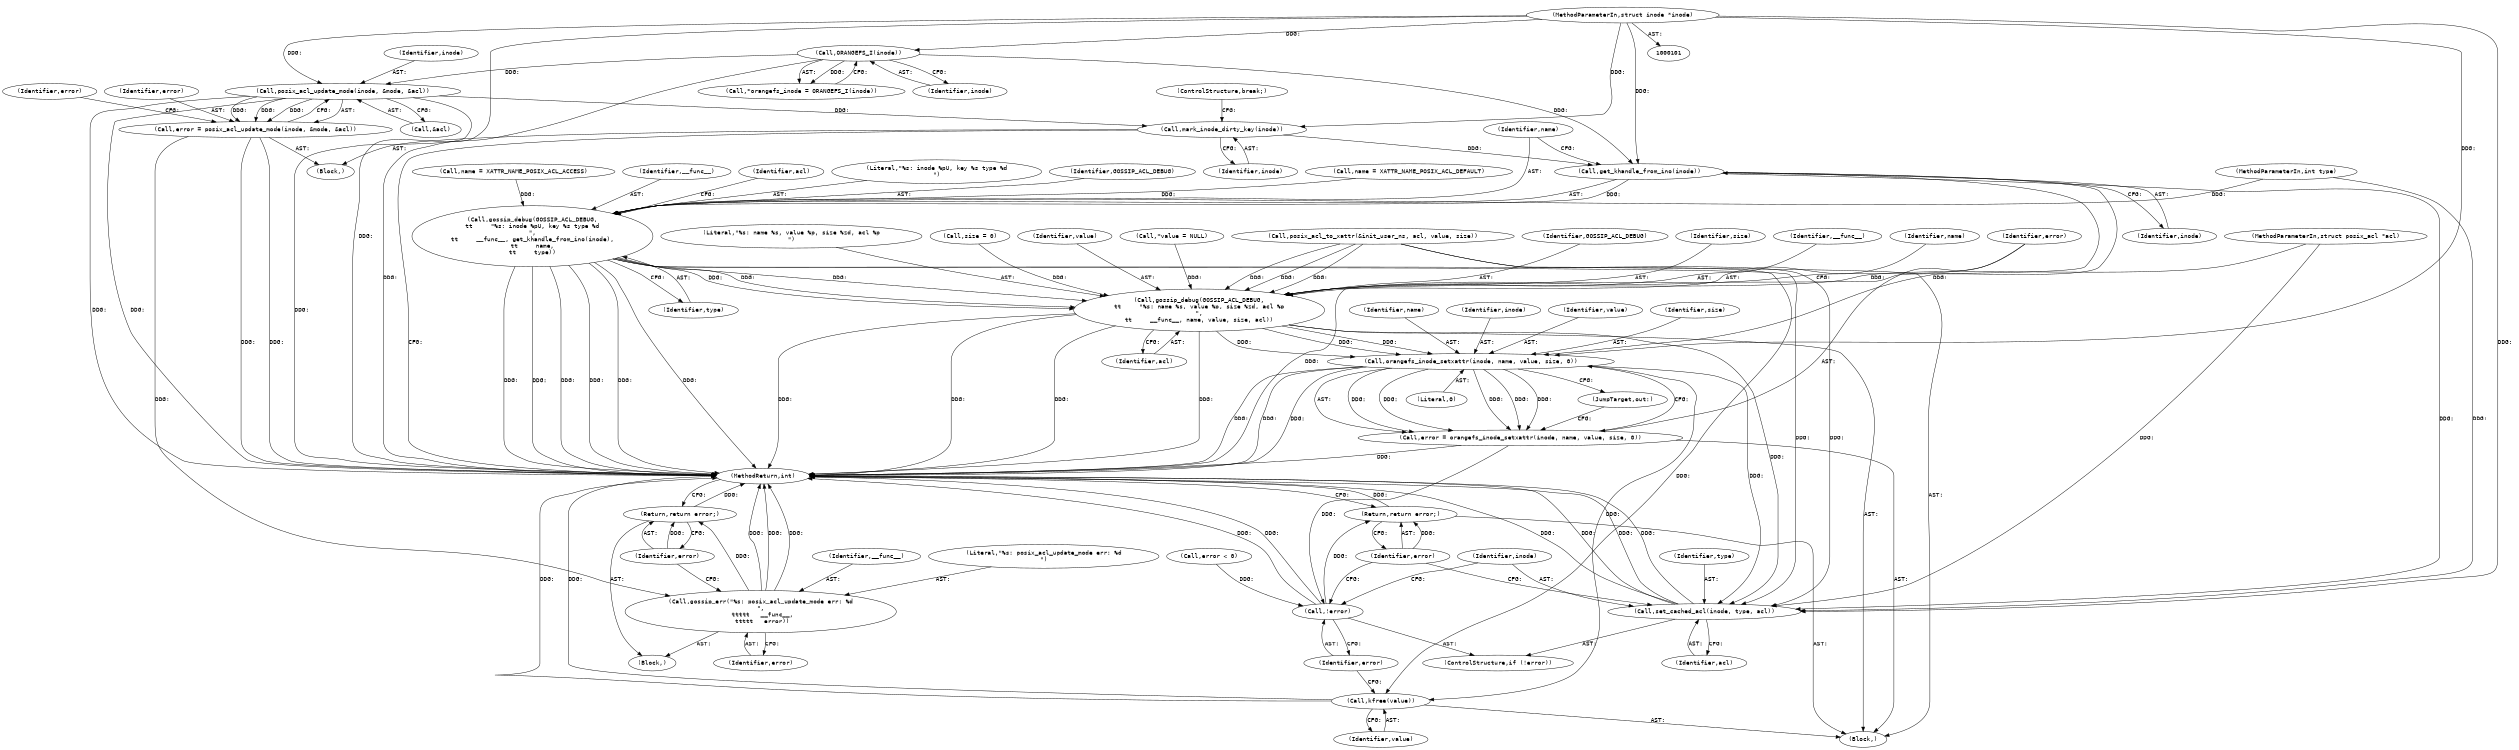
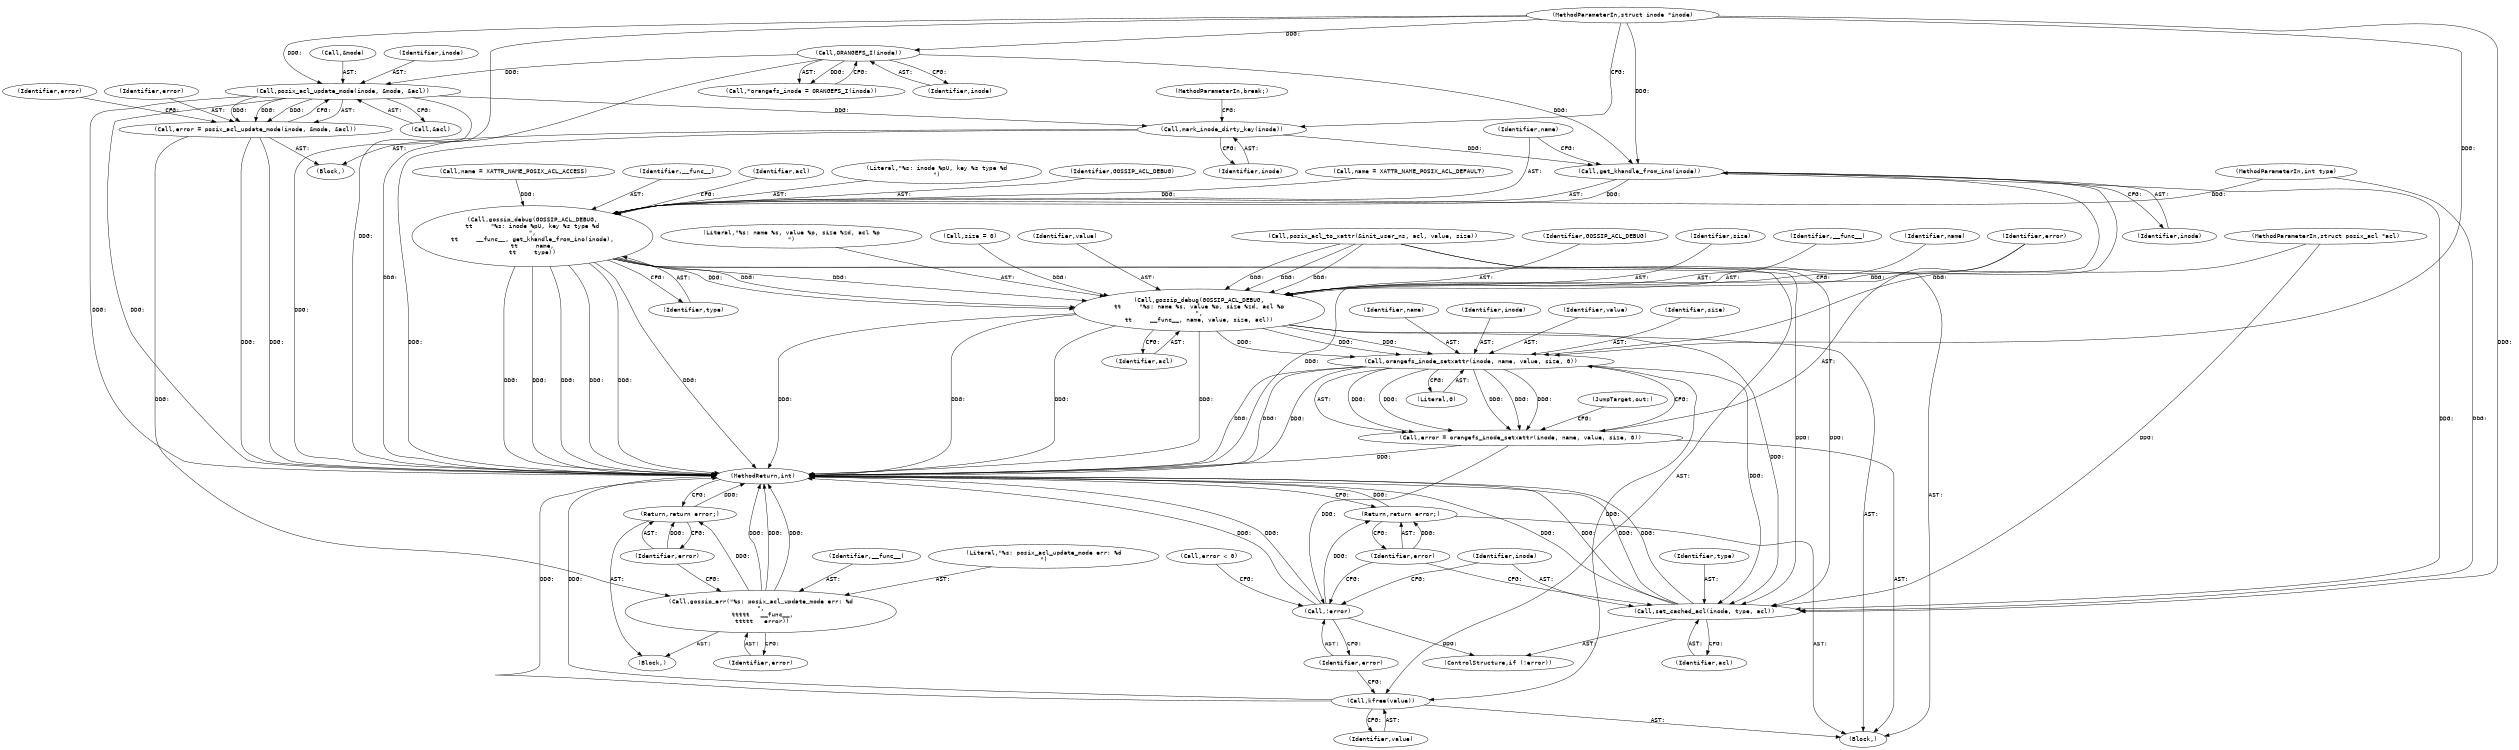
none -> (343, 53)
(1669, 53) -> none
(1620, 72) -> (1620, 72)
(1222, 91) -> (1222, 91)
(1172, 236) -> none
(417, 342) -> (417, 342)
(1560, 378) -> (1430, 377)
(1685, 476) -> (1685, 476)
(1249, 579) -> (1249, 579)
(1452, 644) -> (1452, 644)
